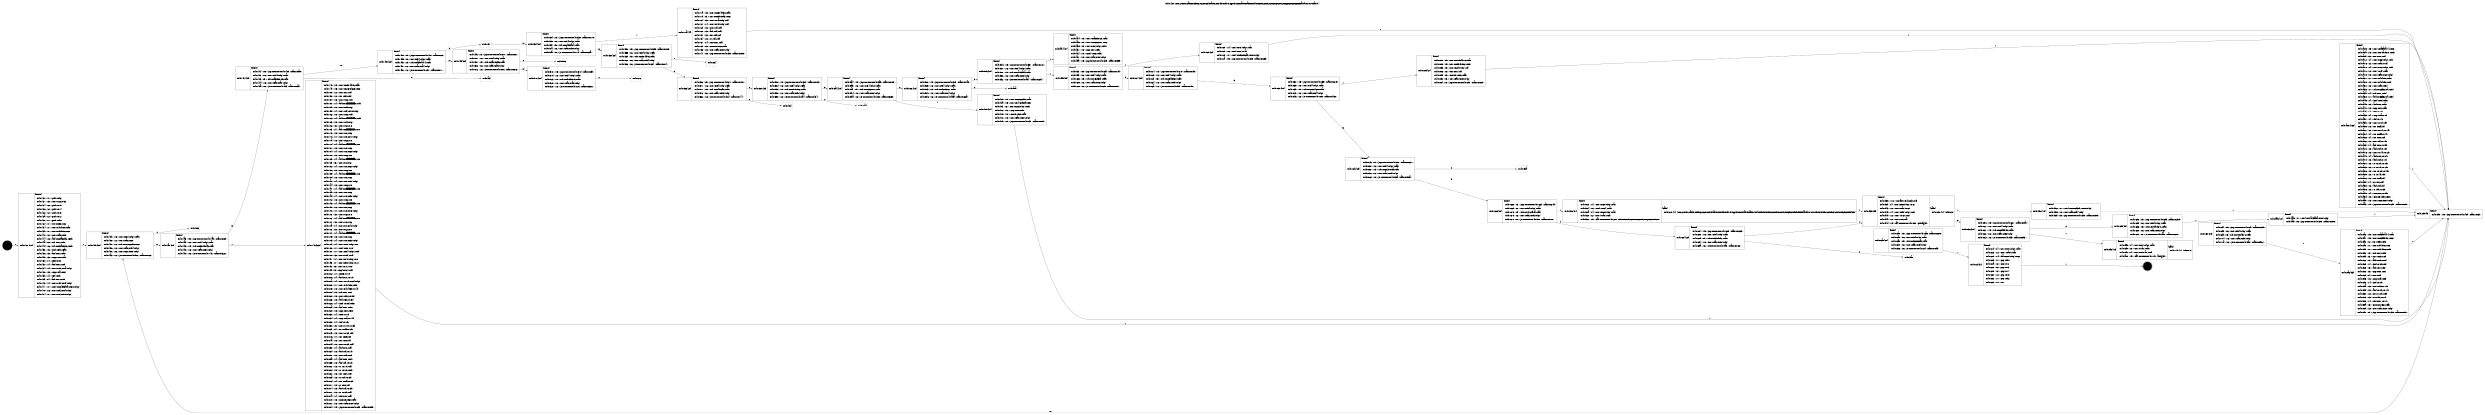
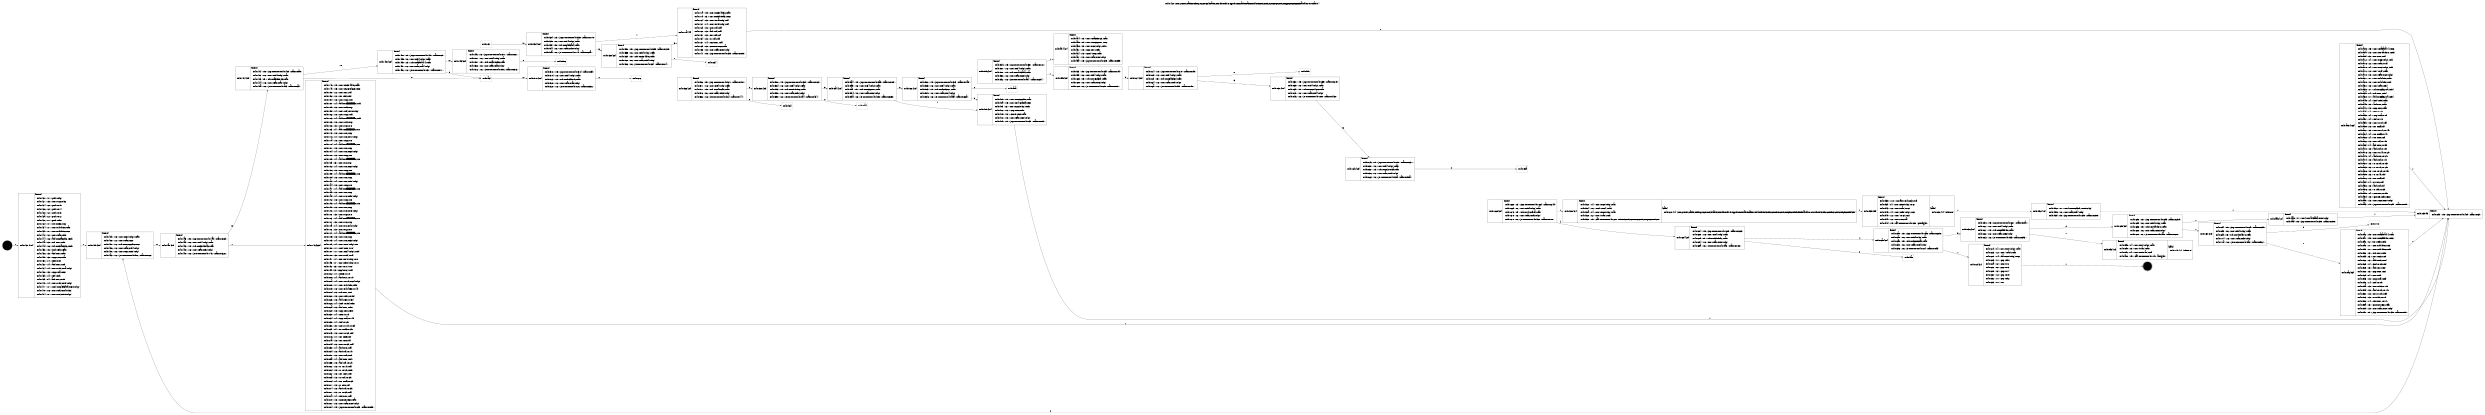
(462, 47) -> (463, 76)
(1234, 53) -> none
(523, 70) -> (509, 79)
(1451, 71) -> none
(674, 72) -> (674, 44)
none -> (1305, 72)
(974, 80) -> (974, 99)
(1451, 190) -> none
(1957, 221) -> (1951, 235)
none -> (2374, 224)
(194, 228) -> none
none -> (2190, 230)
(1803, 231) -> (1808, 239)
(1050, 412) -> (1050, 412)
